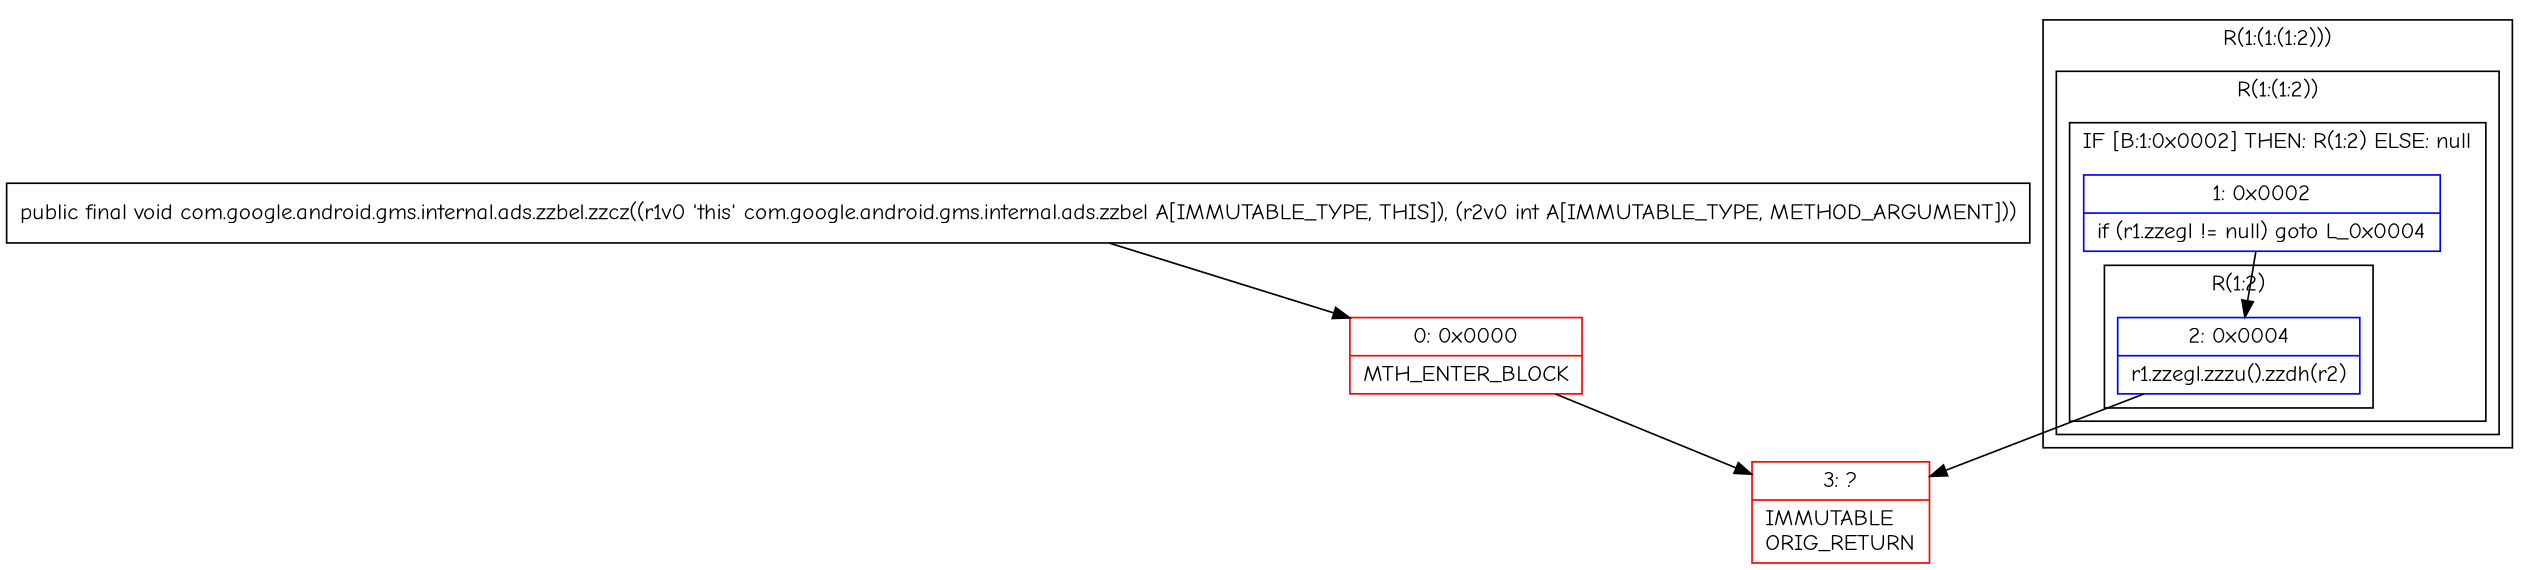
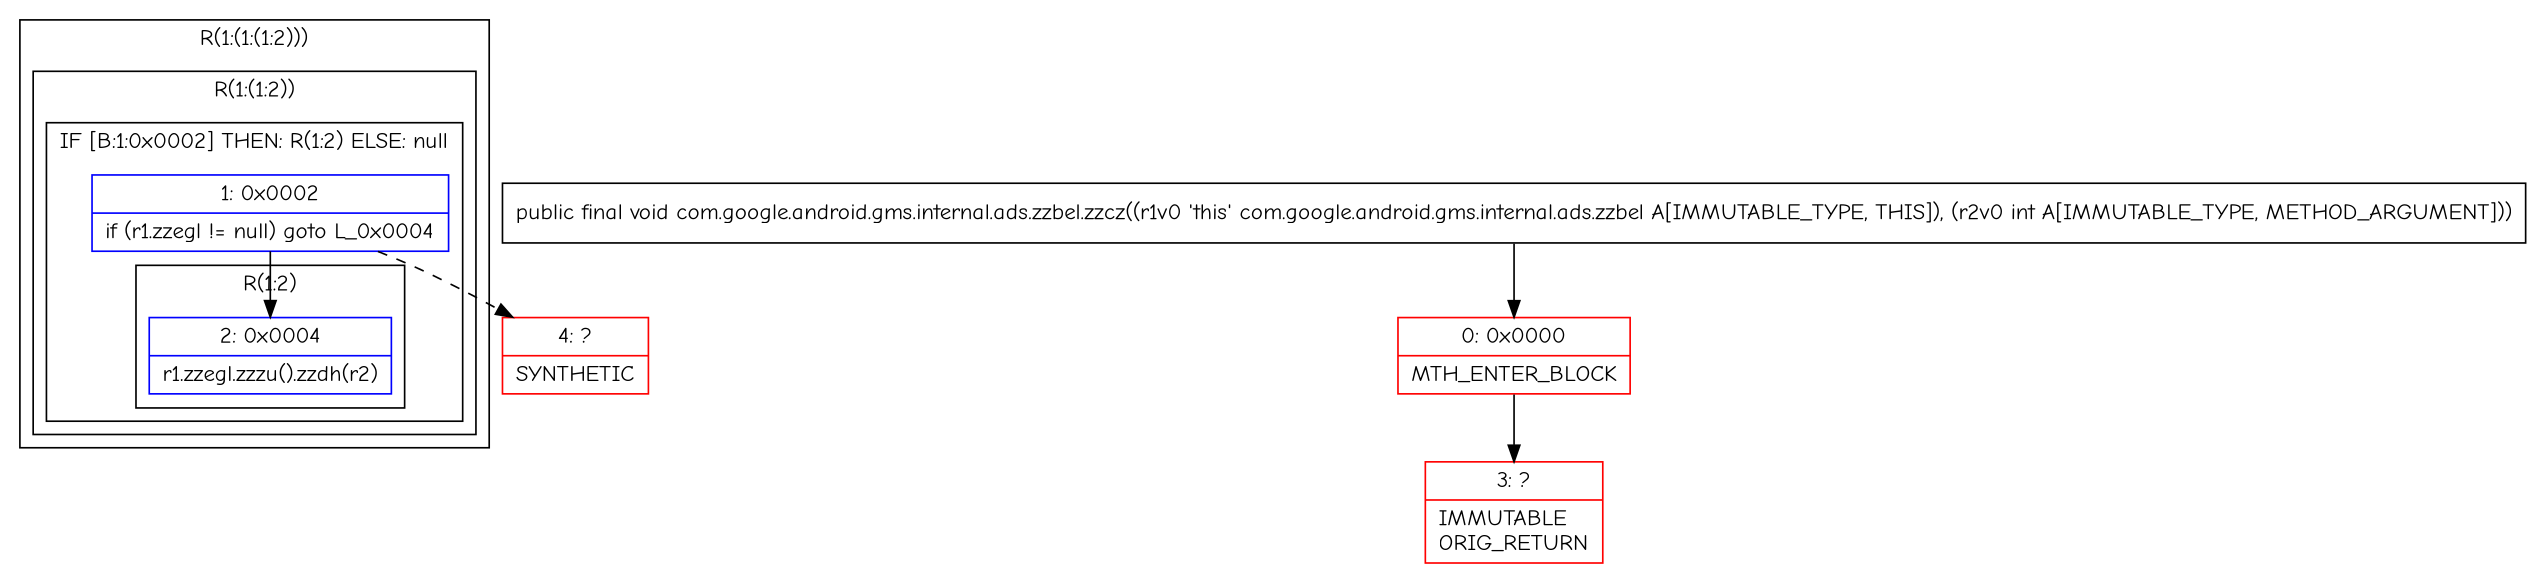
none -> (575, 356)
(2030, 438) -> none
